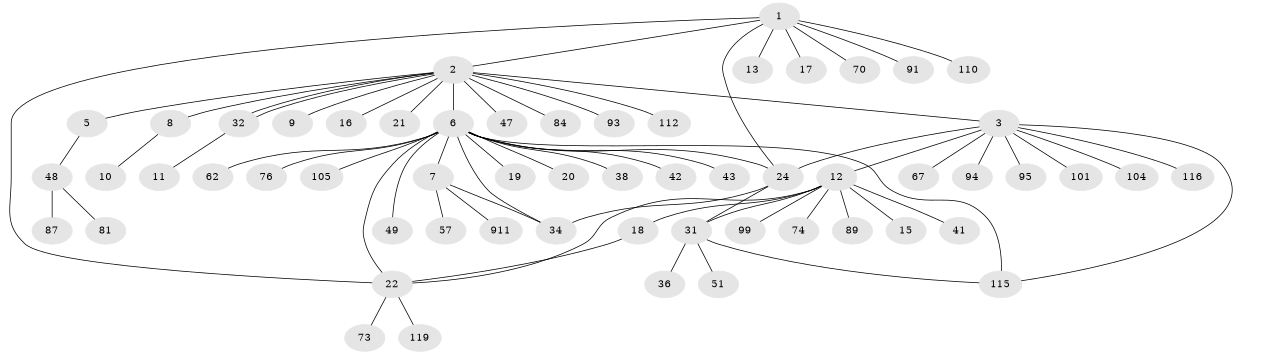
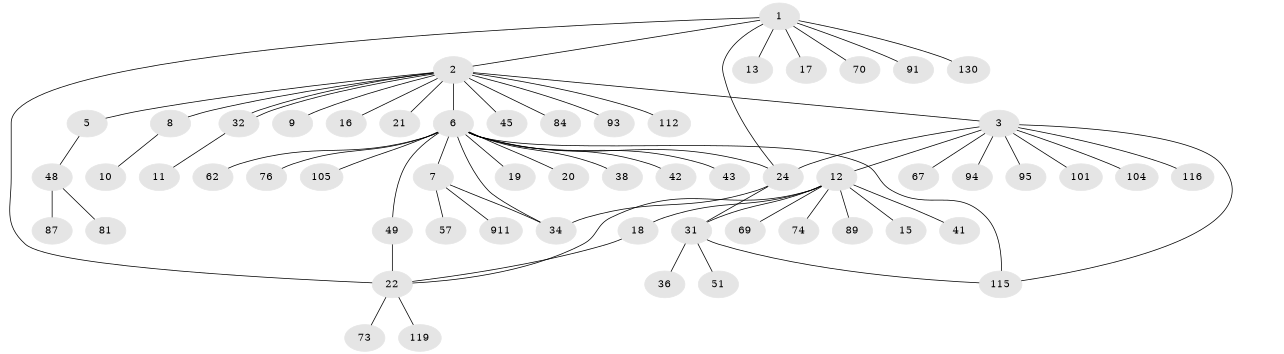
(969, 70) -> (969, 70)
(507, 124) -> (507, 124)
(374, 191) -> (392, 258)
(745, 231) -> (745, 231)
